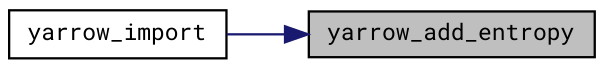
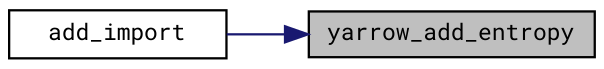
(118, 34) -> (118, 34)
